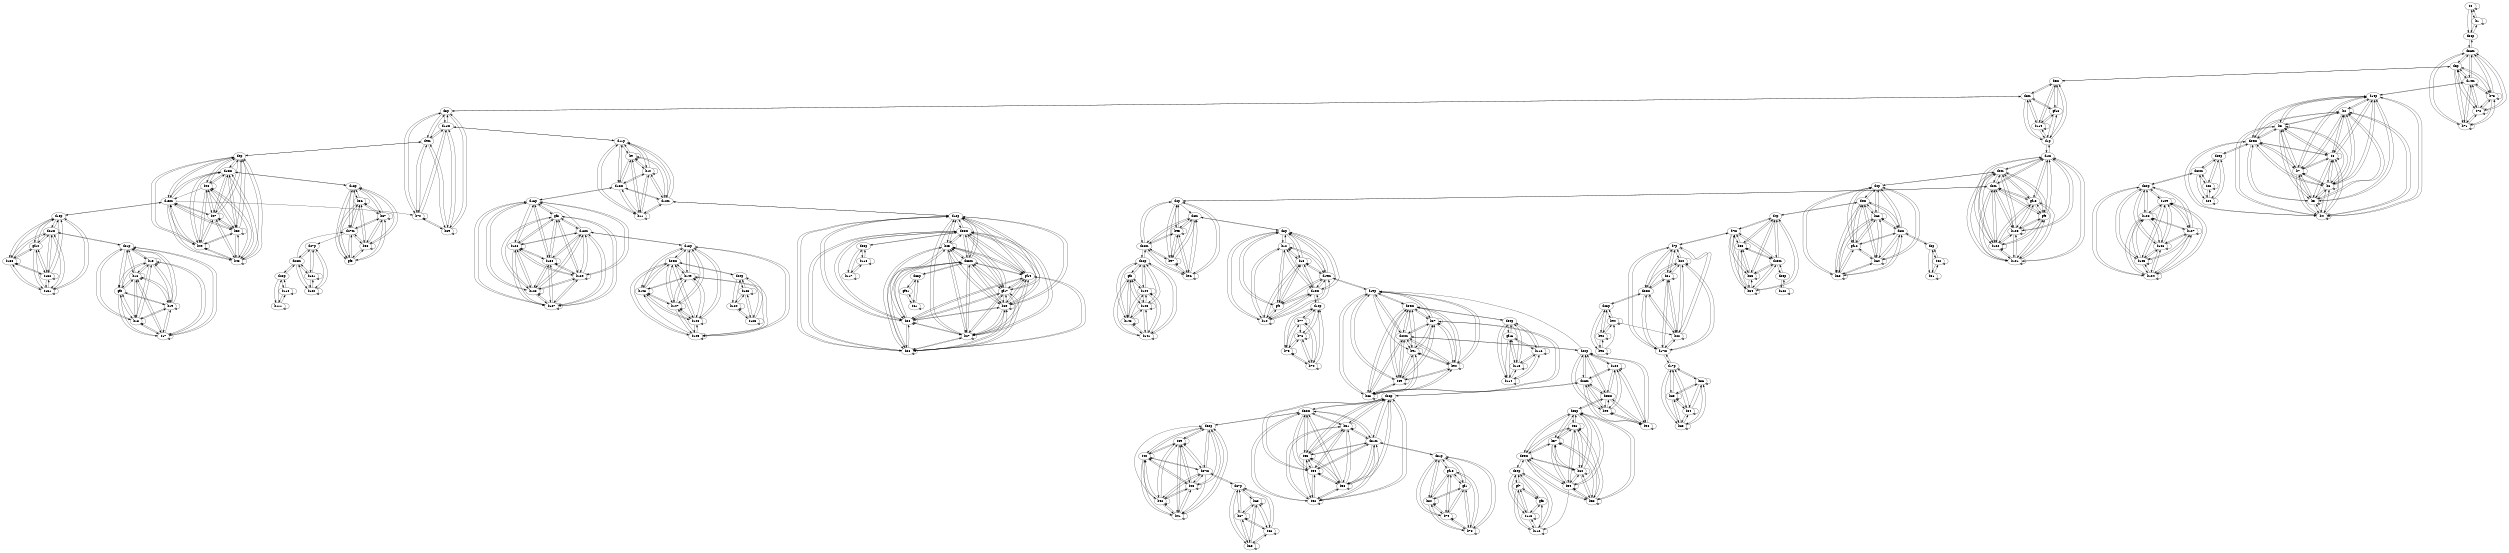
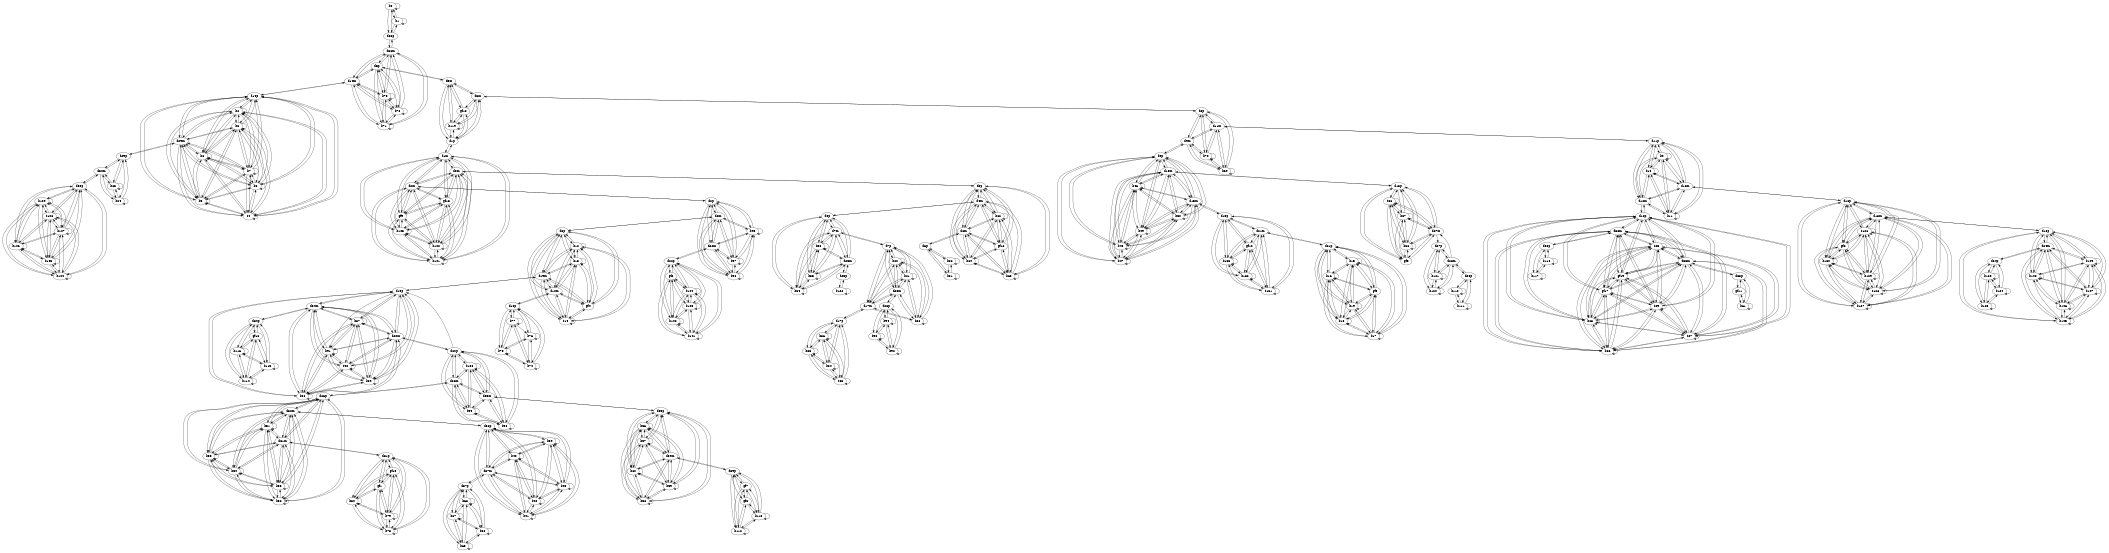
(294, 205) -> (1165, 194)
none -> (716, 209)
none -> (1861, 209)
(906, 291) -> (1739, 291)
(1645, 329) -> (880, 328)
none -> (525, 455)
none -> (506, 496)
(1564, 514) -> (741, 515)
